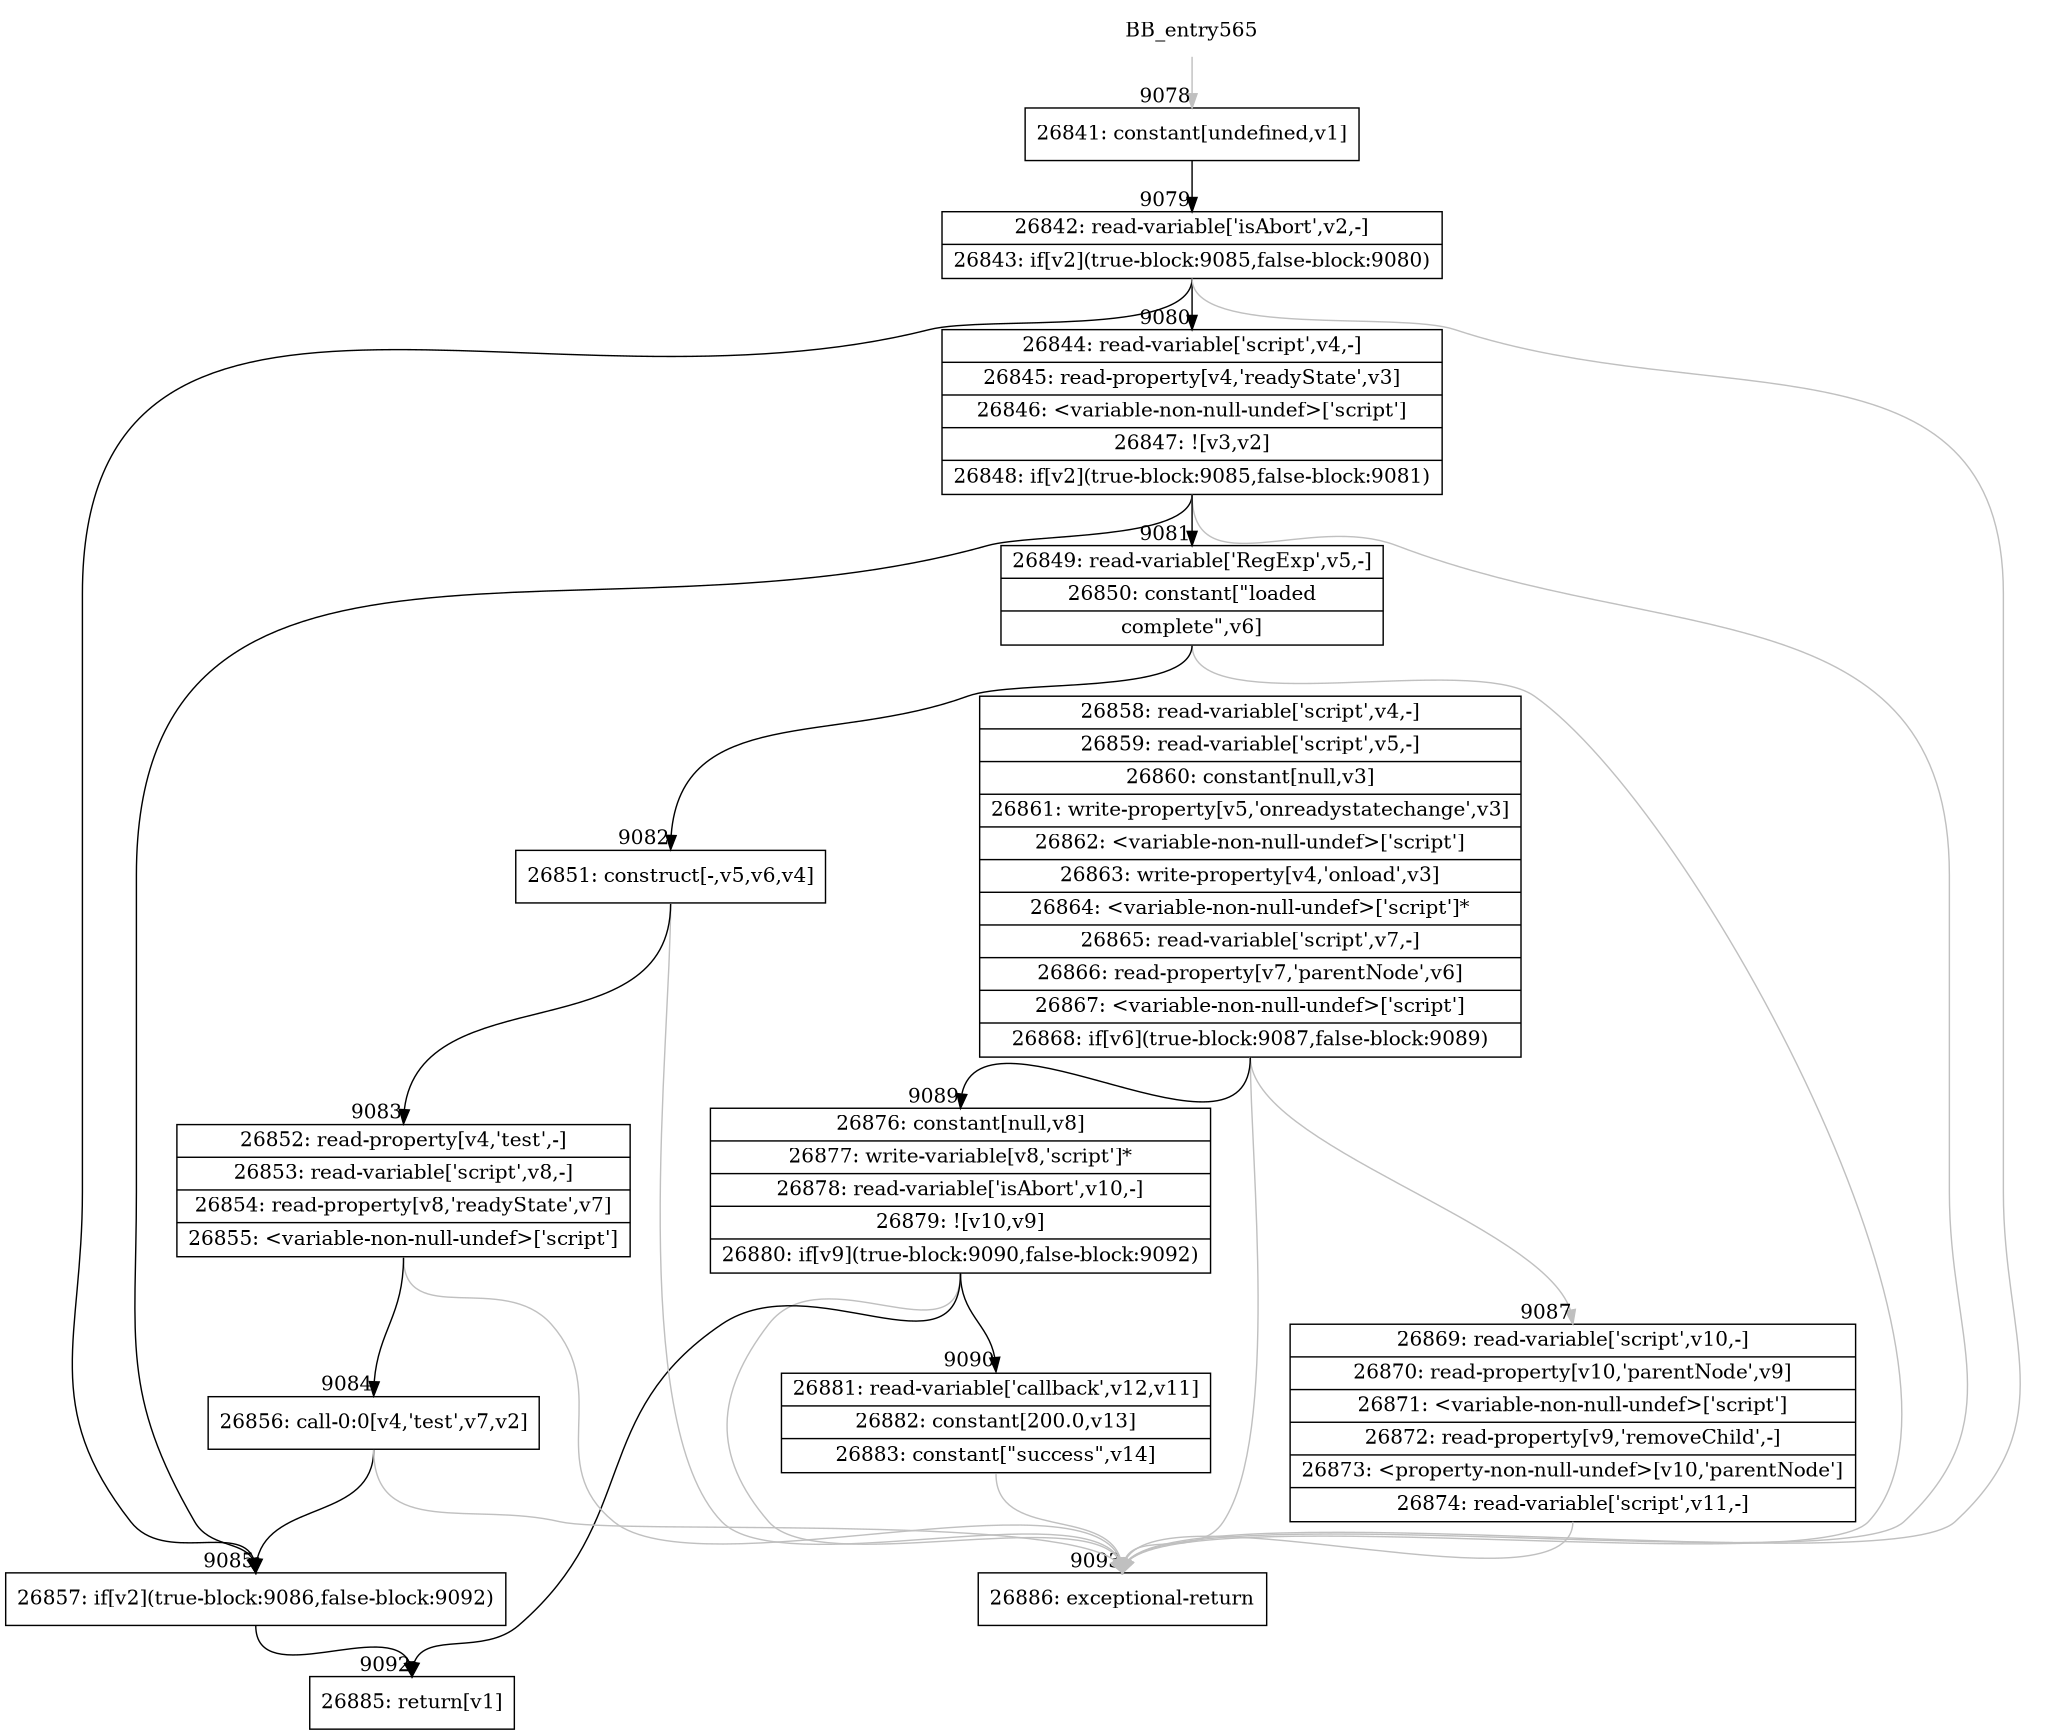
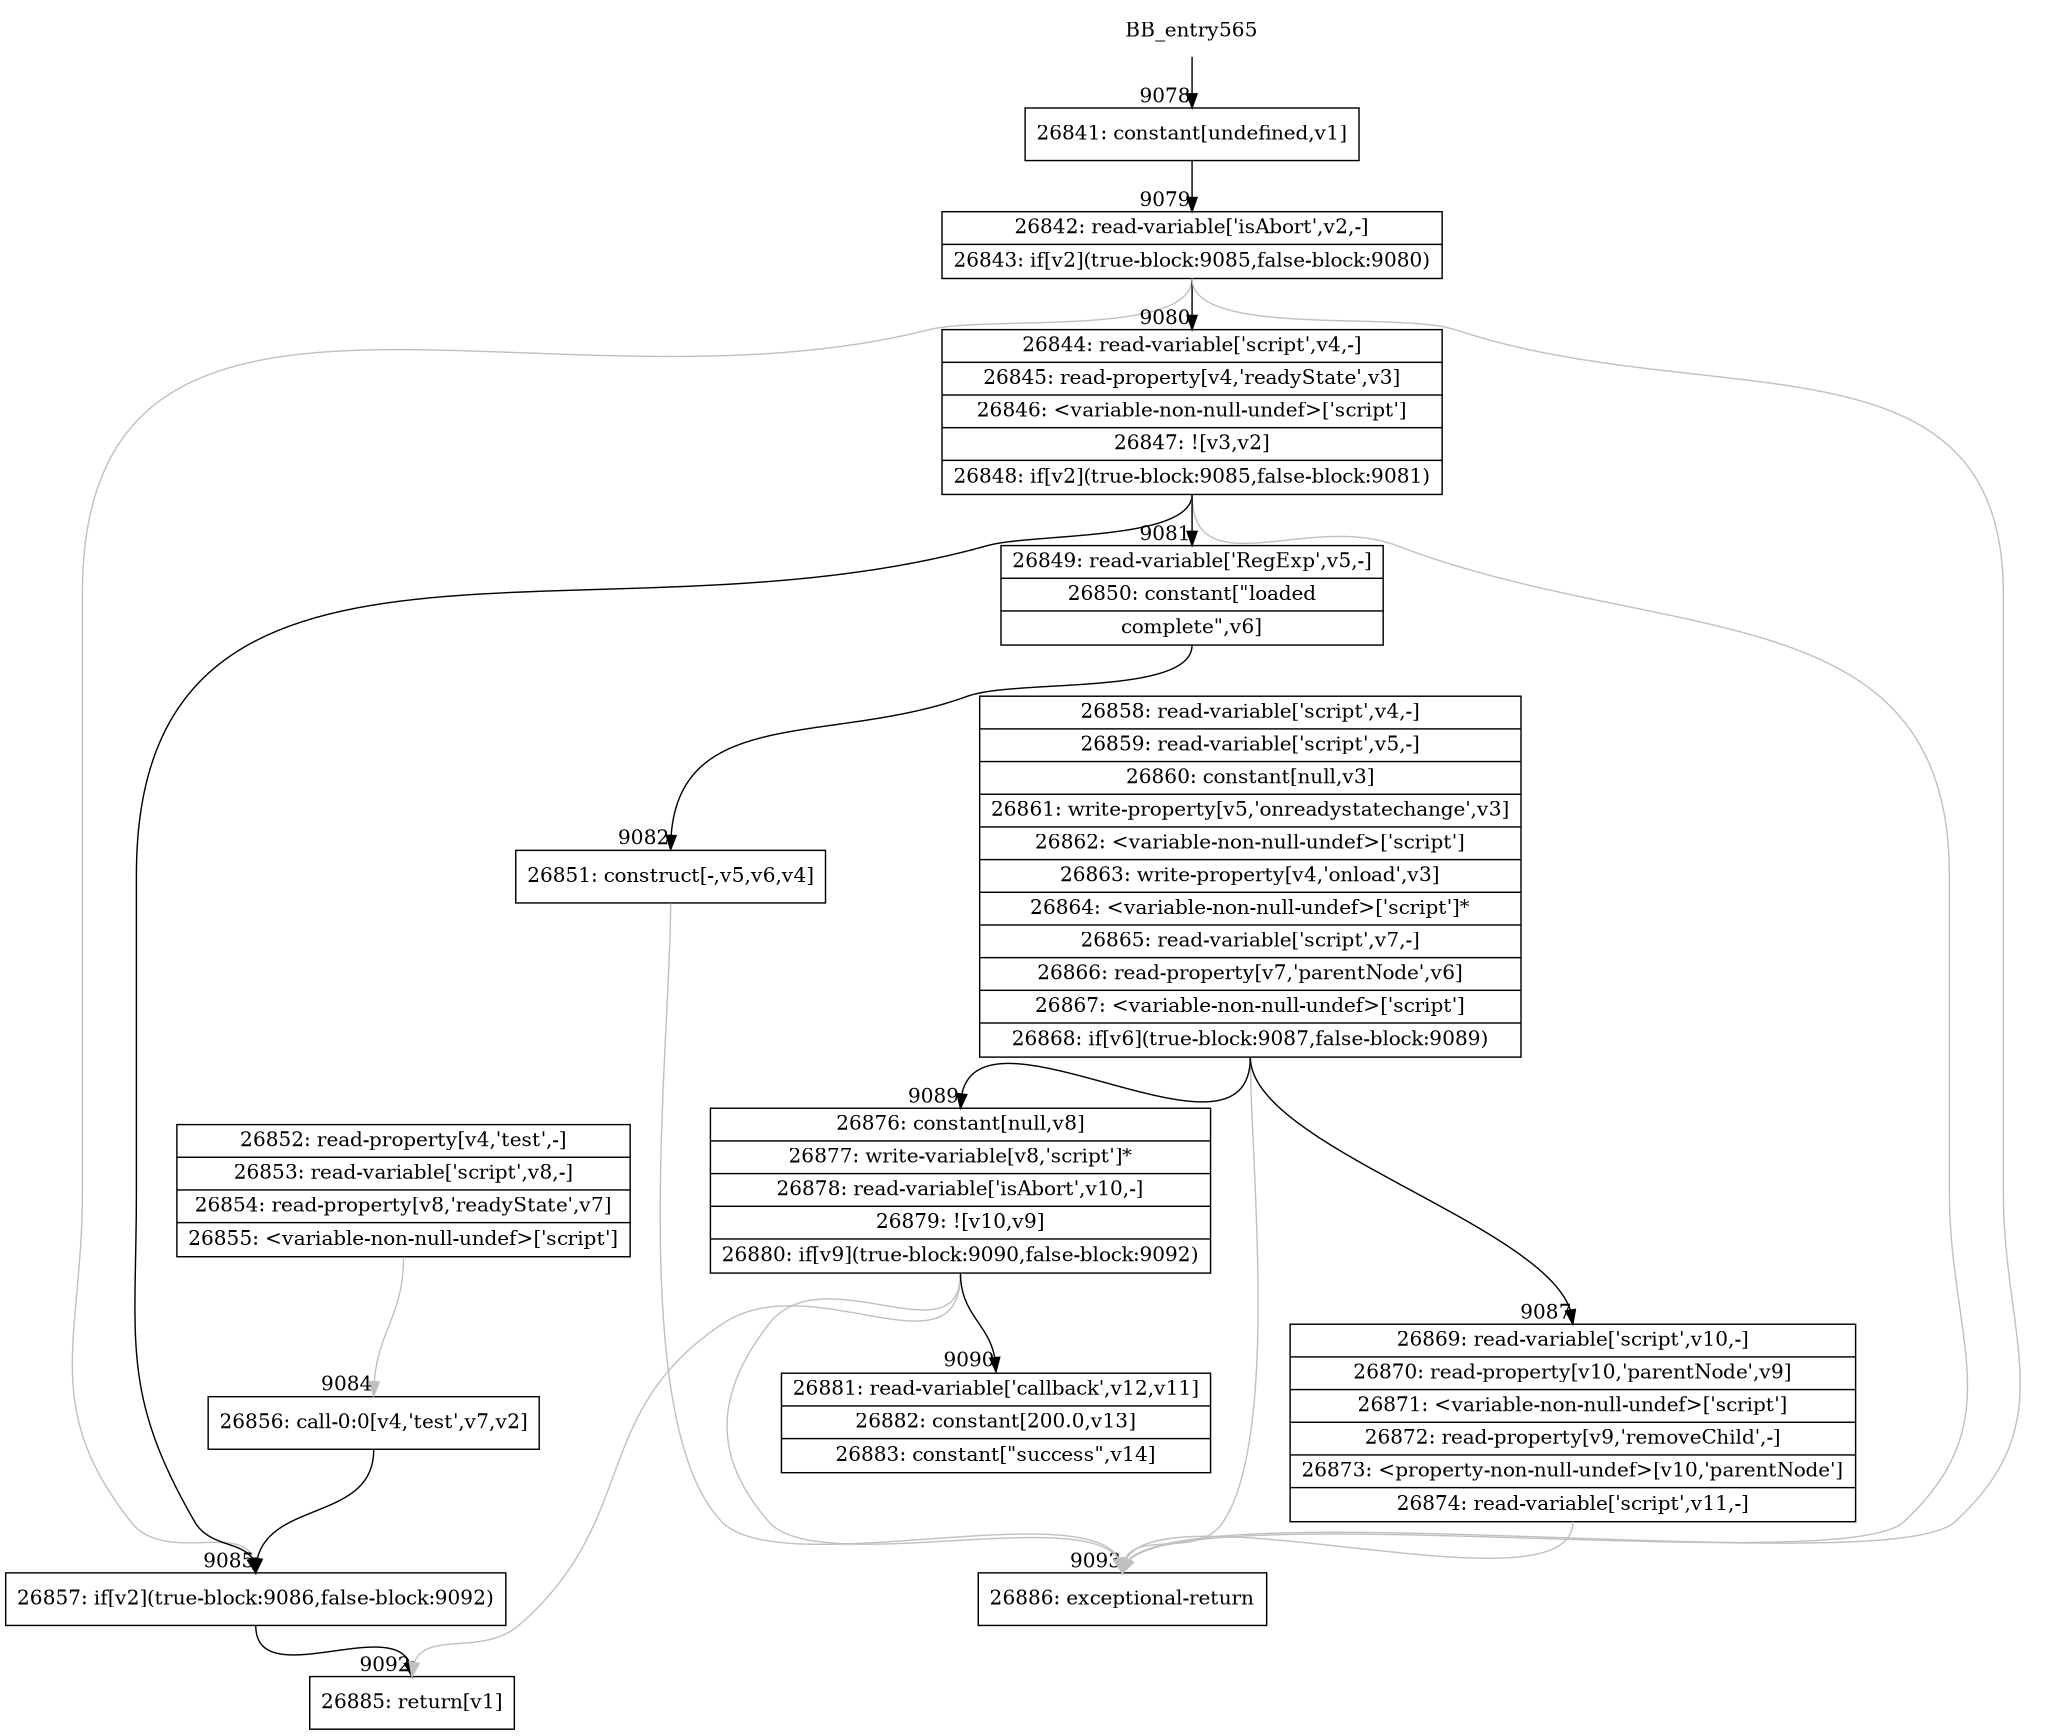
(1192, 75) -> (1192, 75)
(99, 497) -> (99, 497)
(544, 1012) -> none
(1405, 1187) -> (1405, 1187)
(1872, 1255) -> none
(391, 1320) -> (391, 1320)
(648, 1399) -> (648, 1399)
(1032, 1517) -> none
(708, 1527) -> none
(674, 1540) -> none
